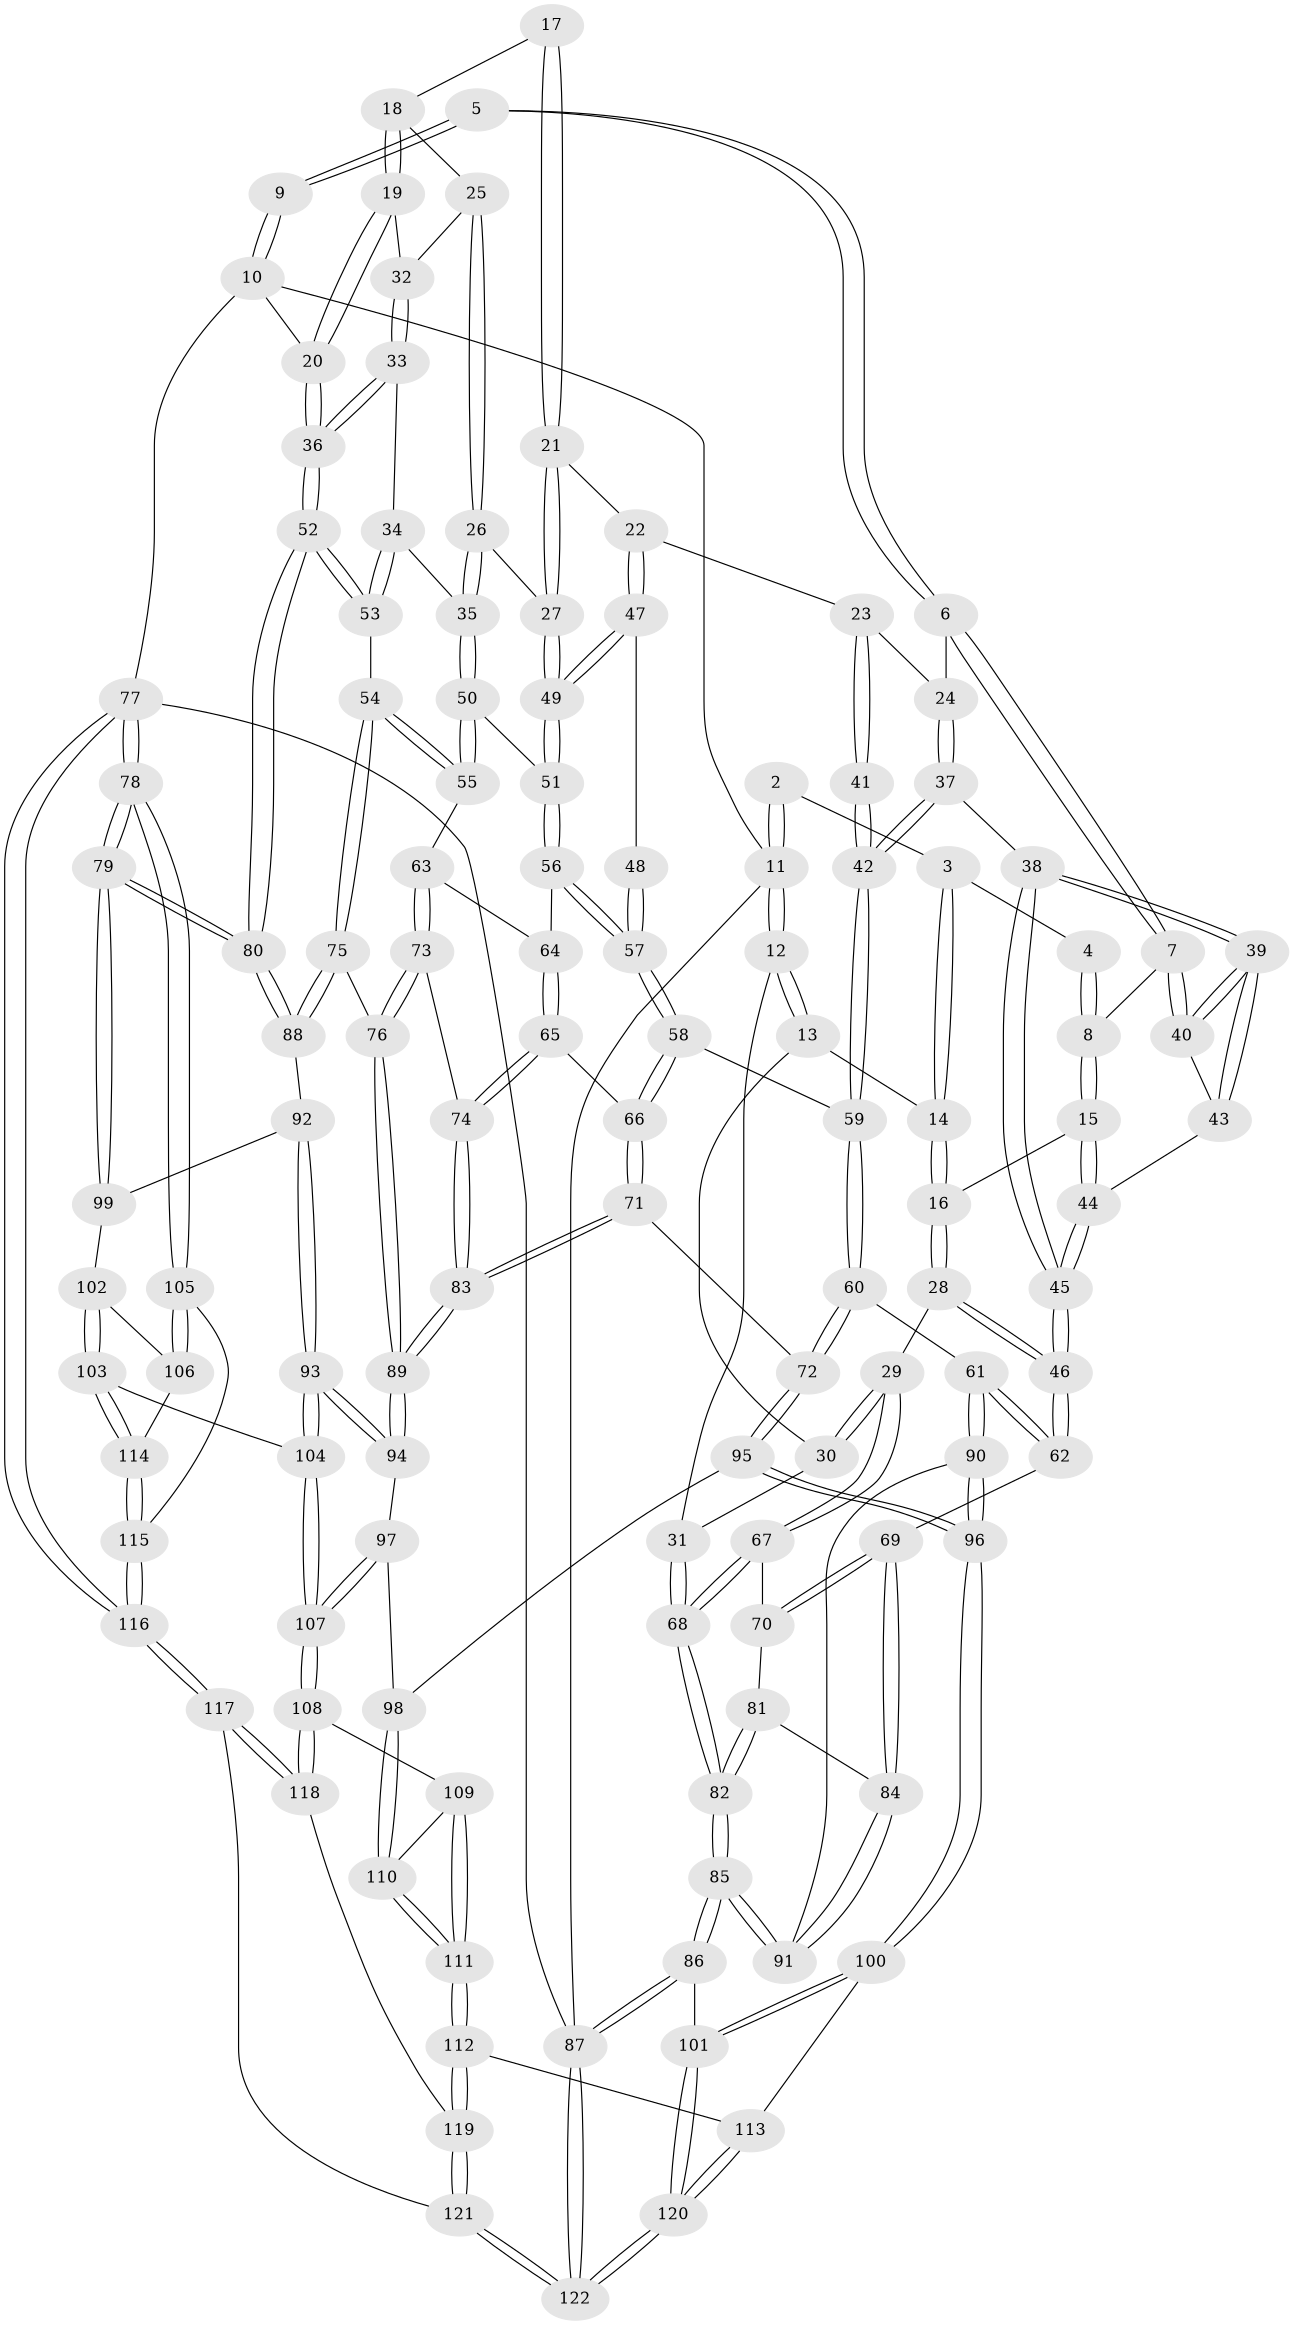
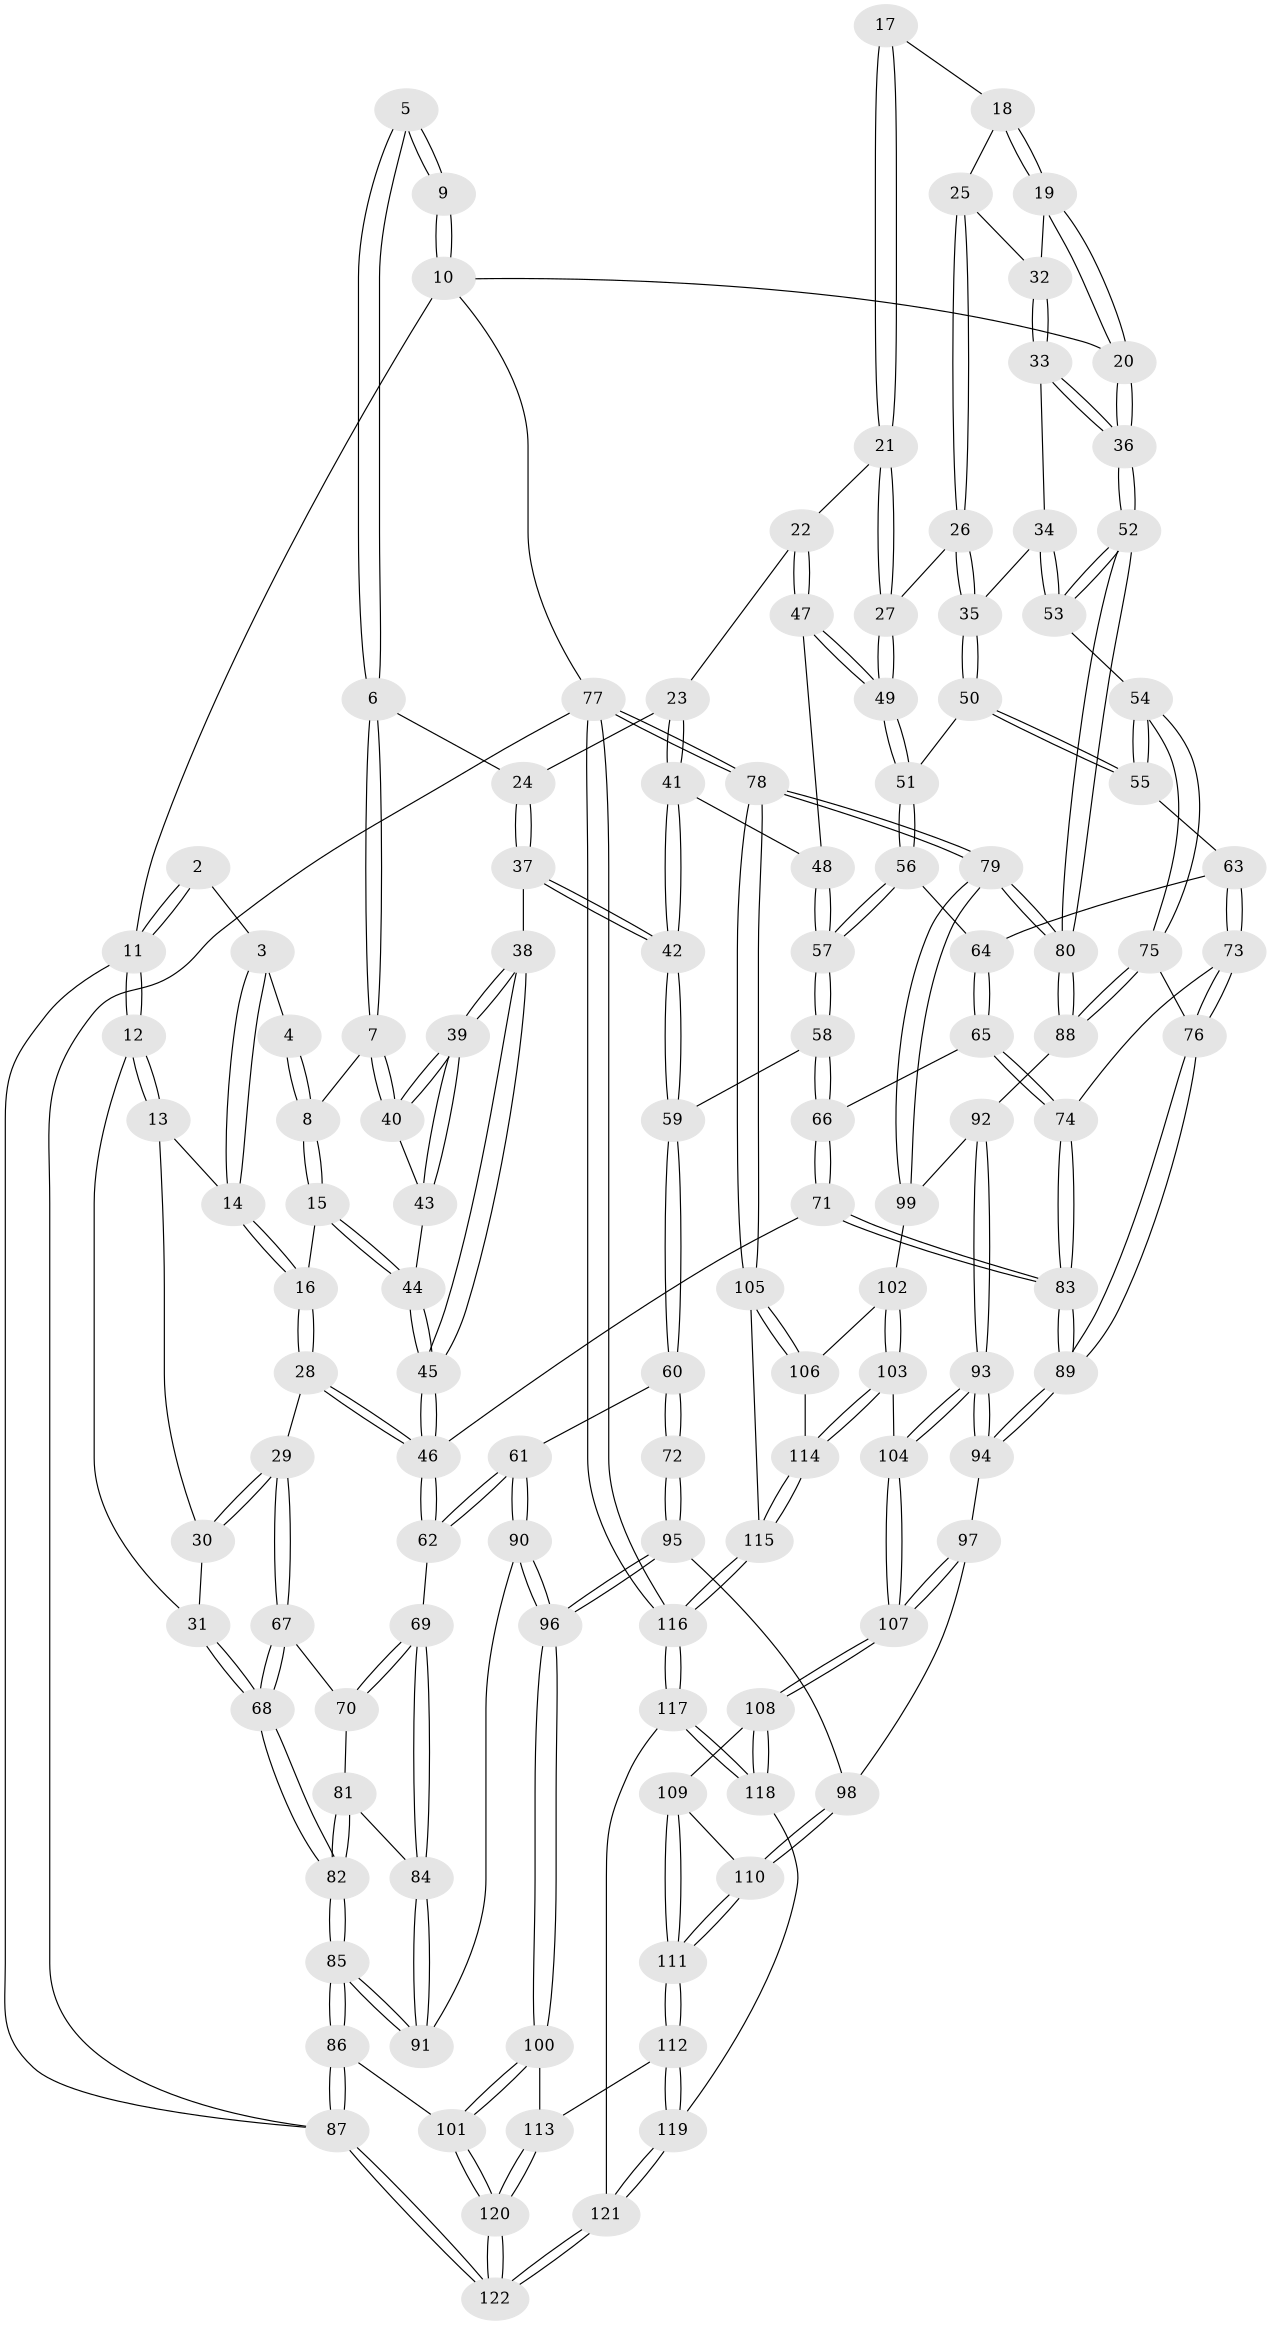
none -> (753, 828)
(721, 1289) -> (619, 1323)
